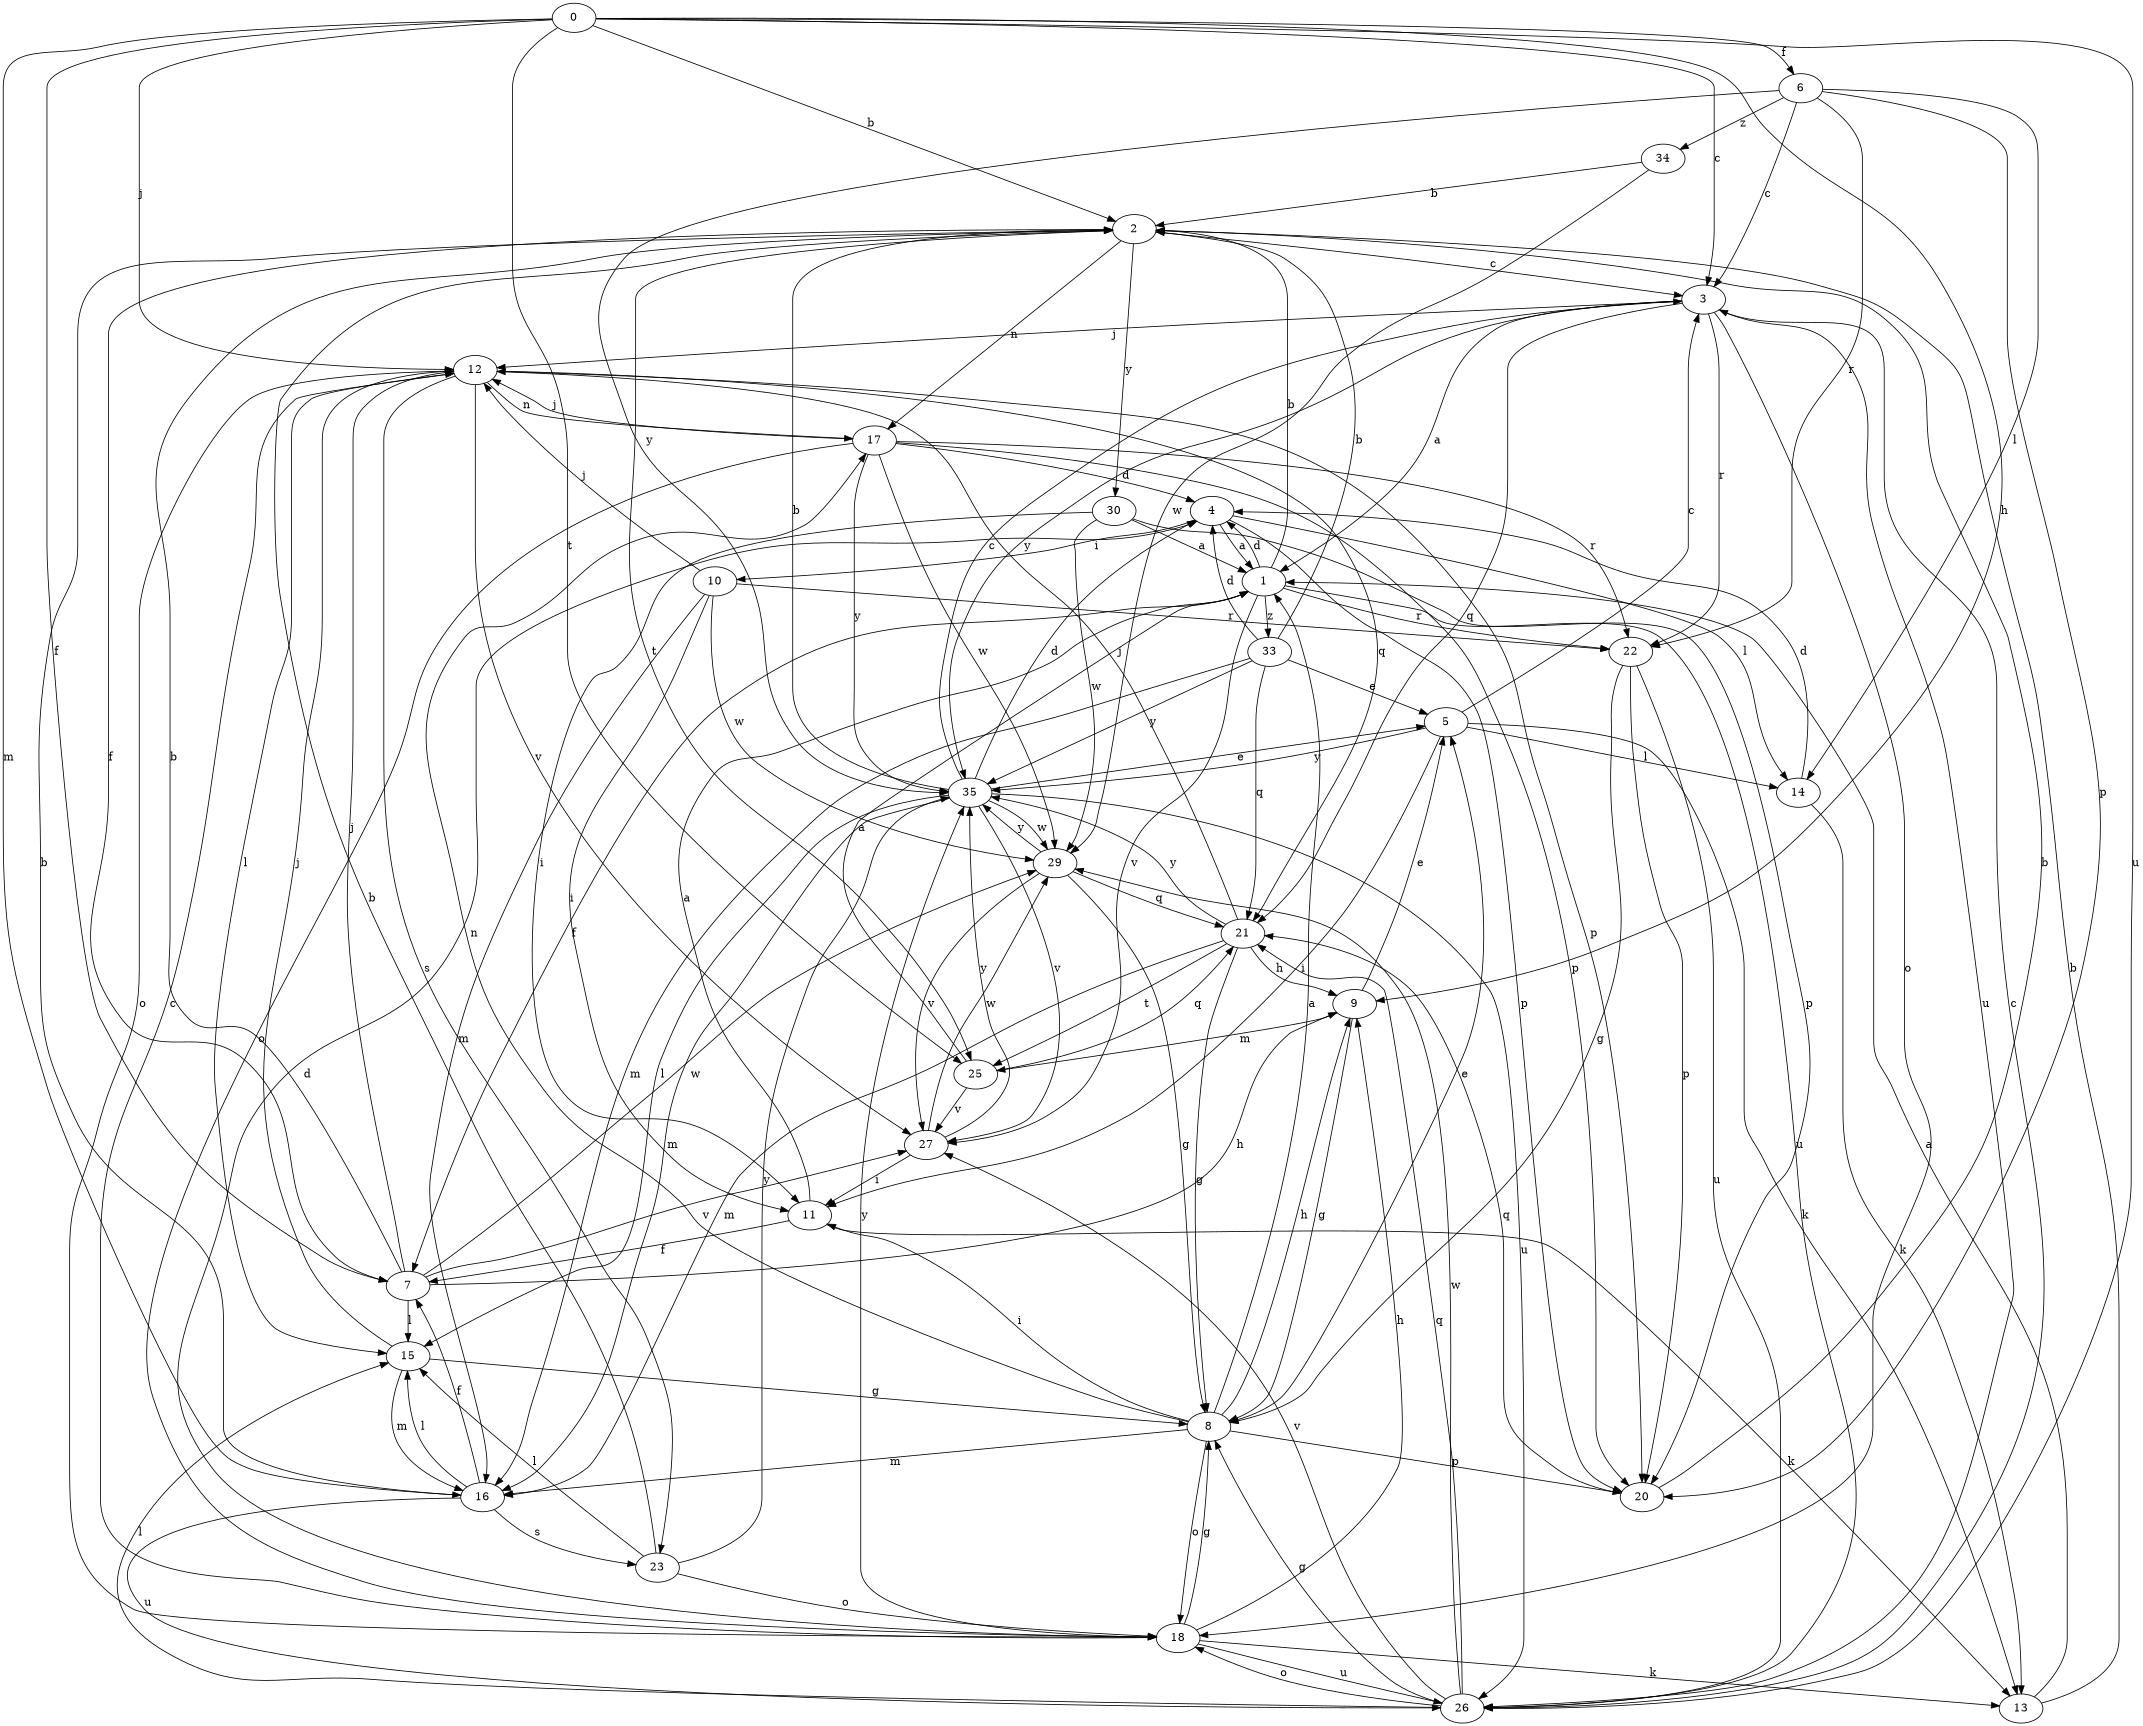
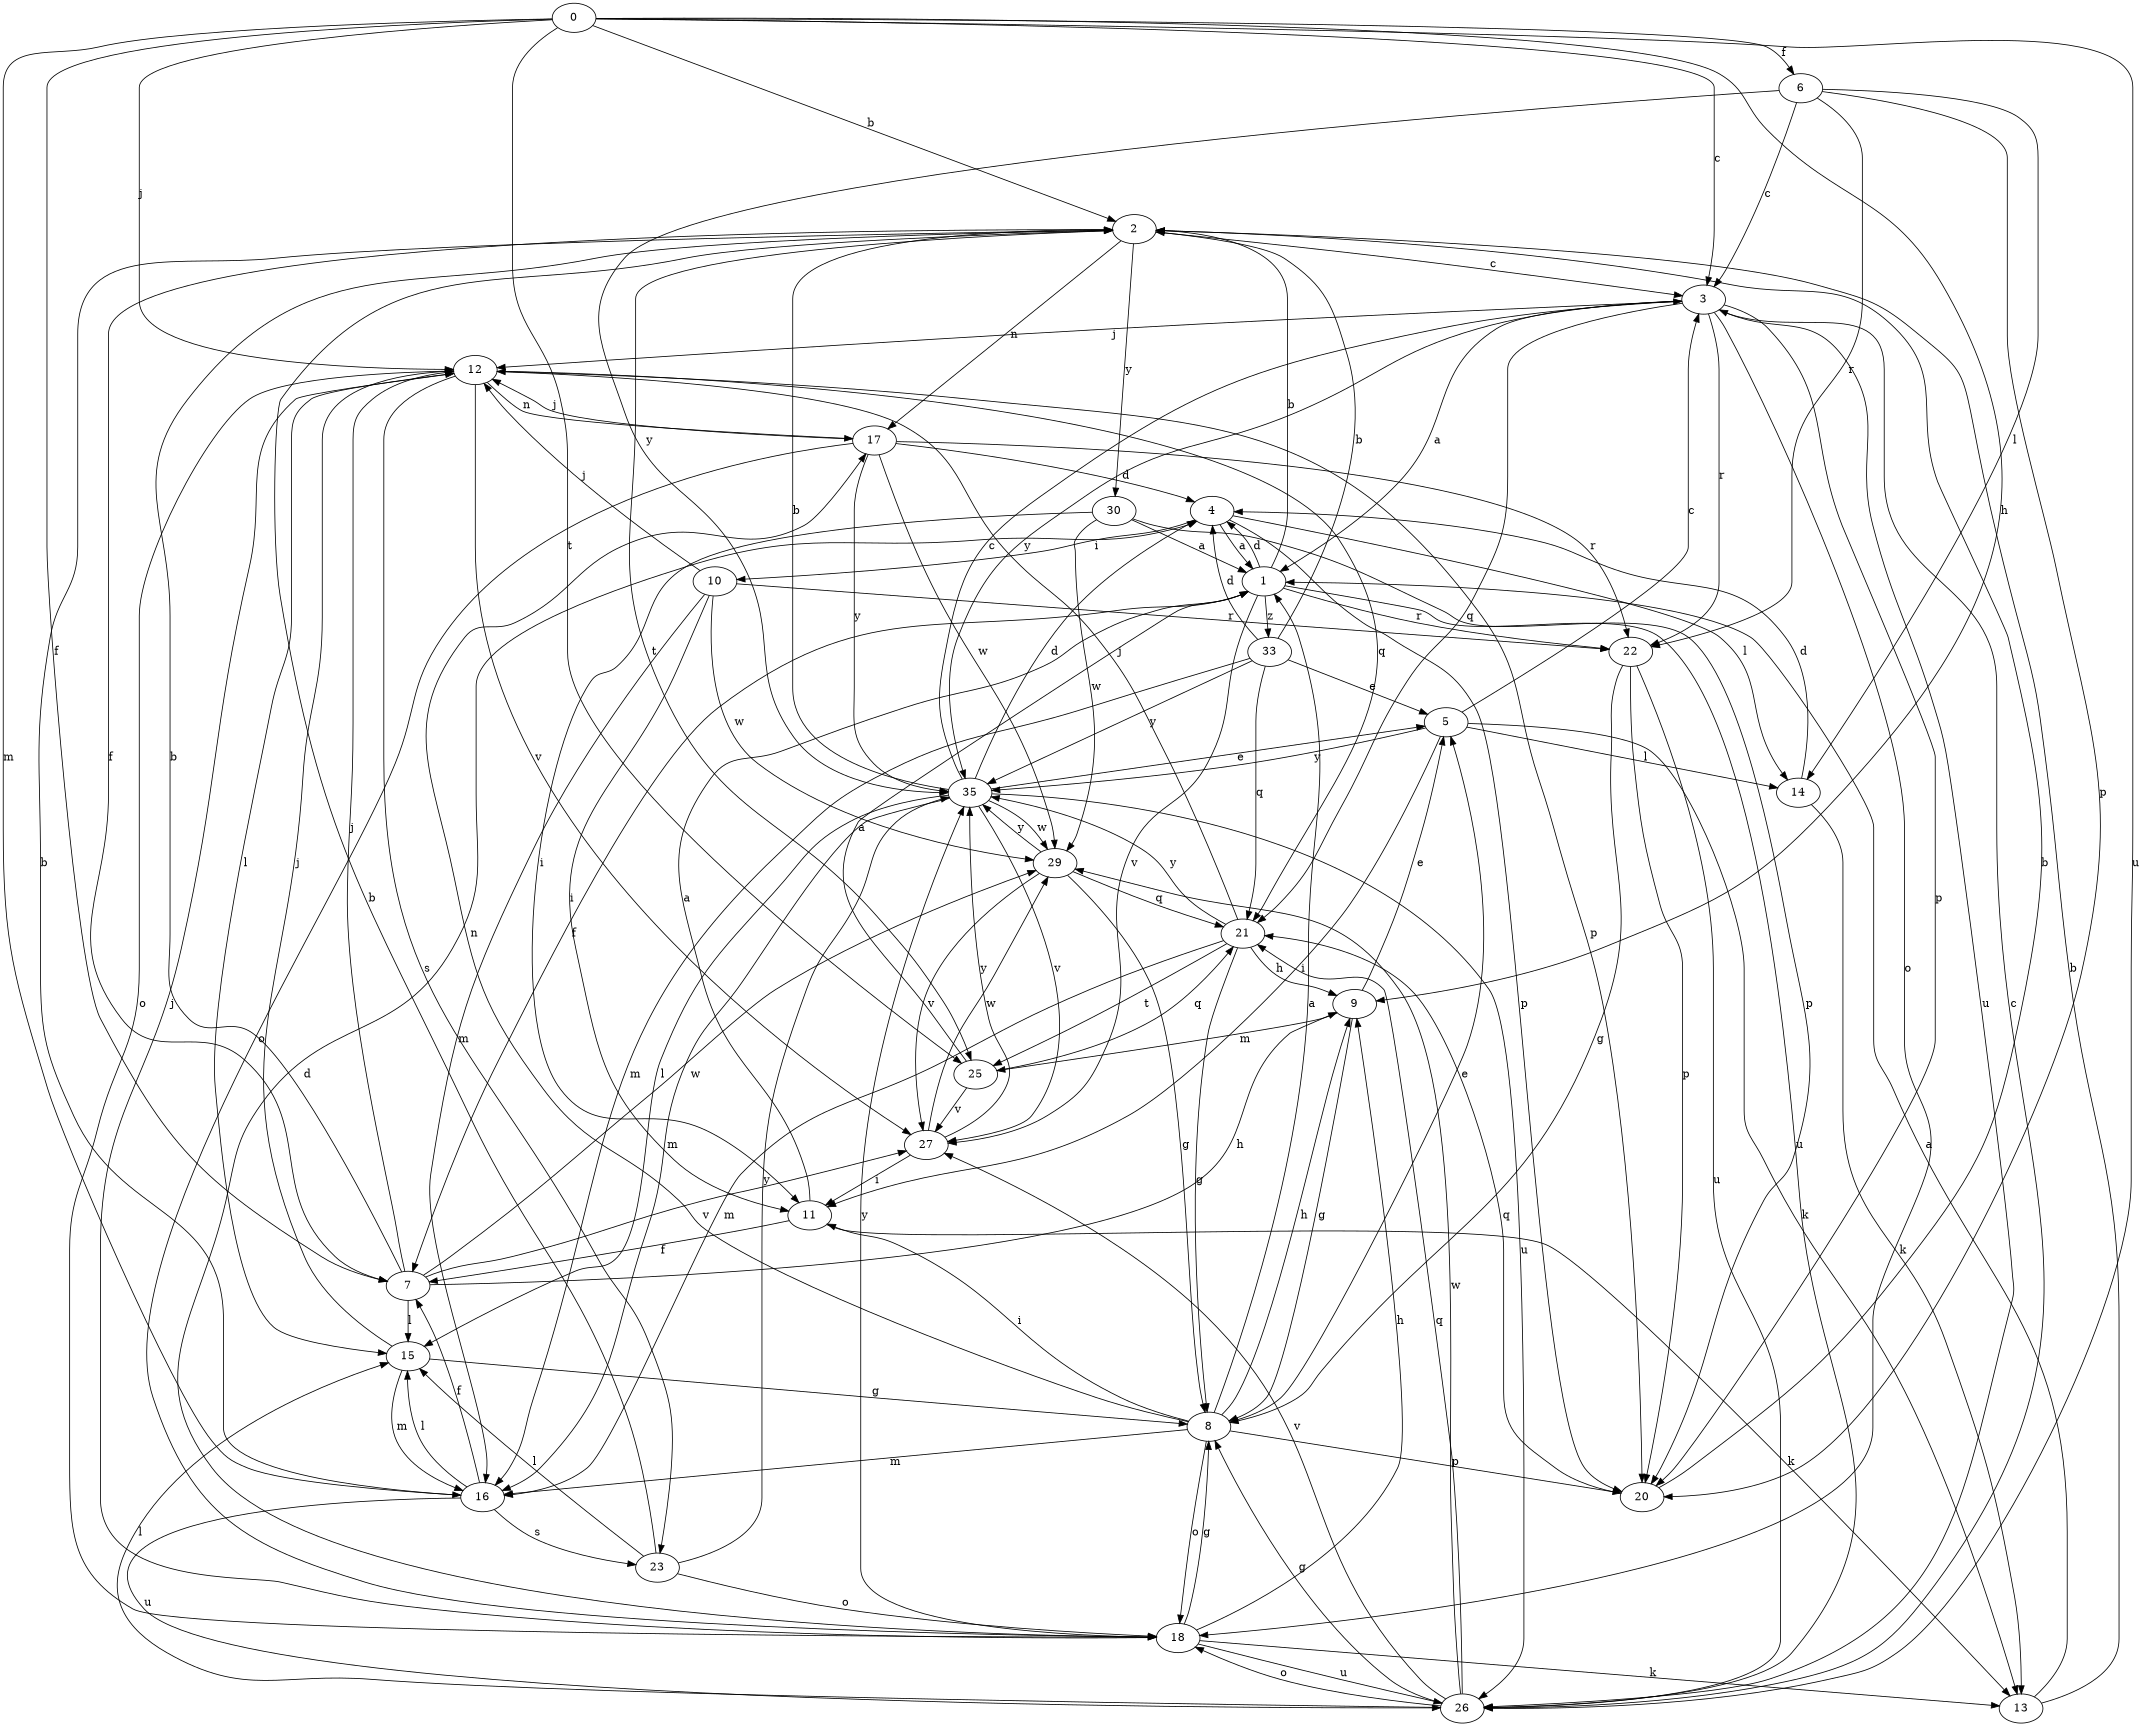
(1663, 159) -> none
(1513, 756) -> (1935, 902)
(173, 1004) -> (173, 1004)
